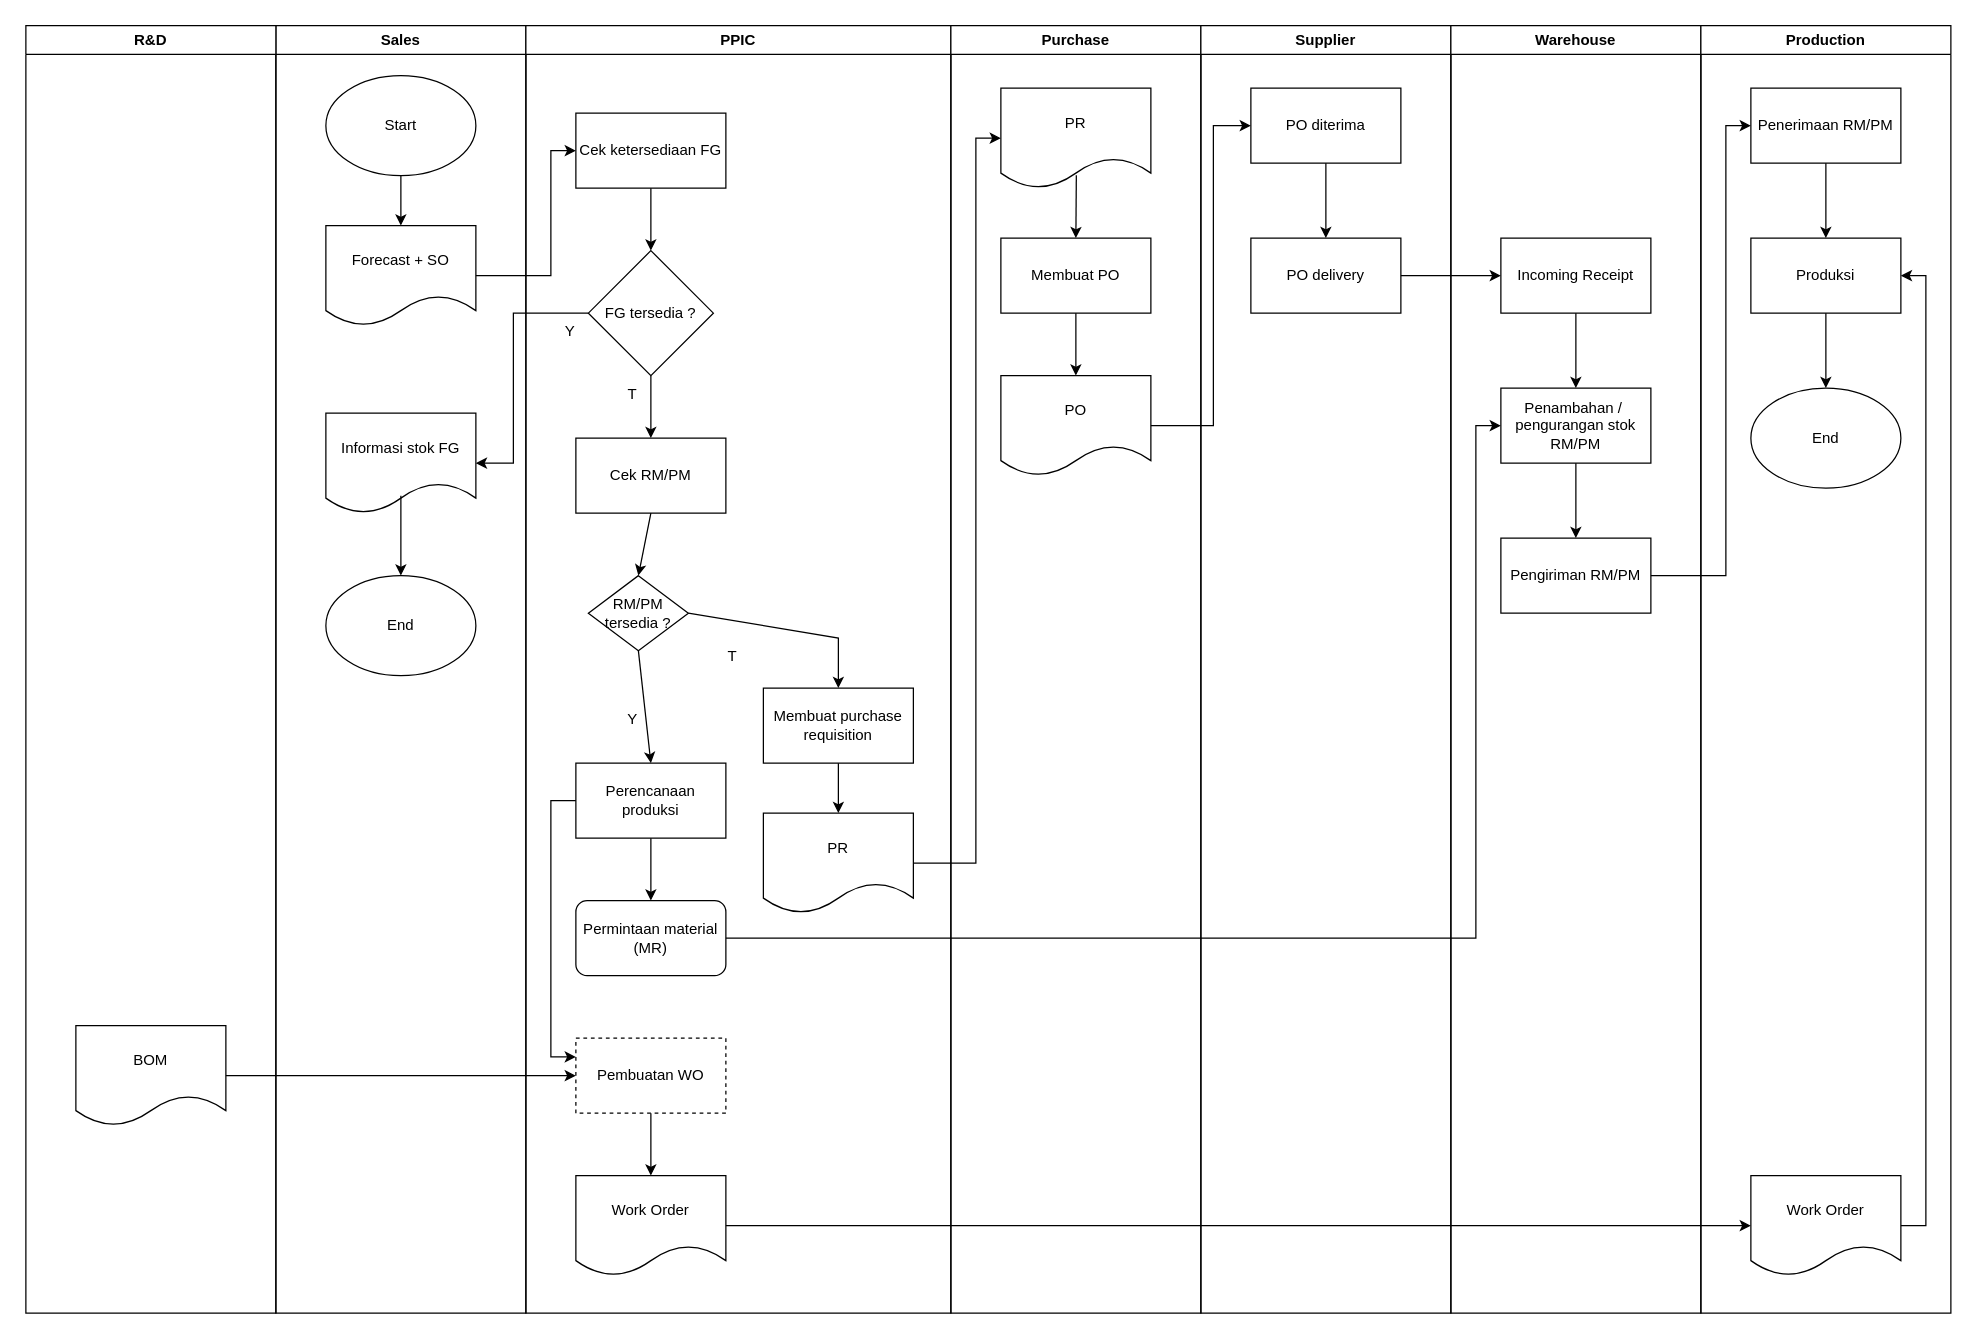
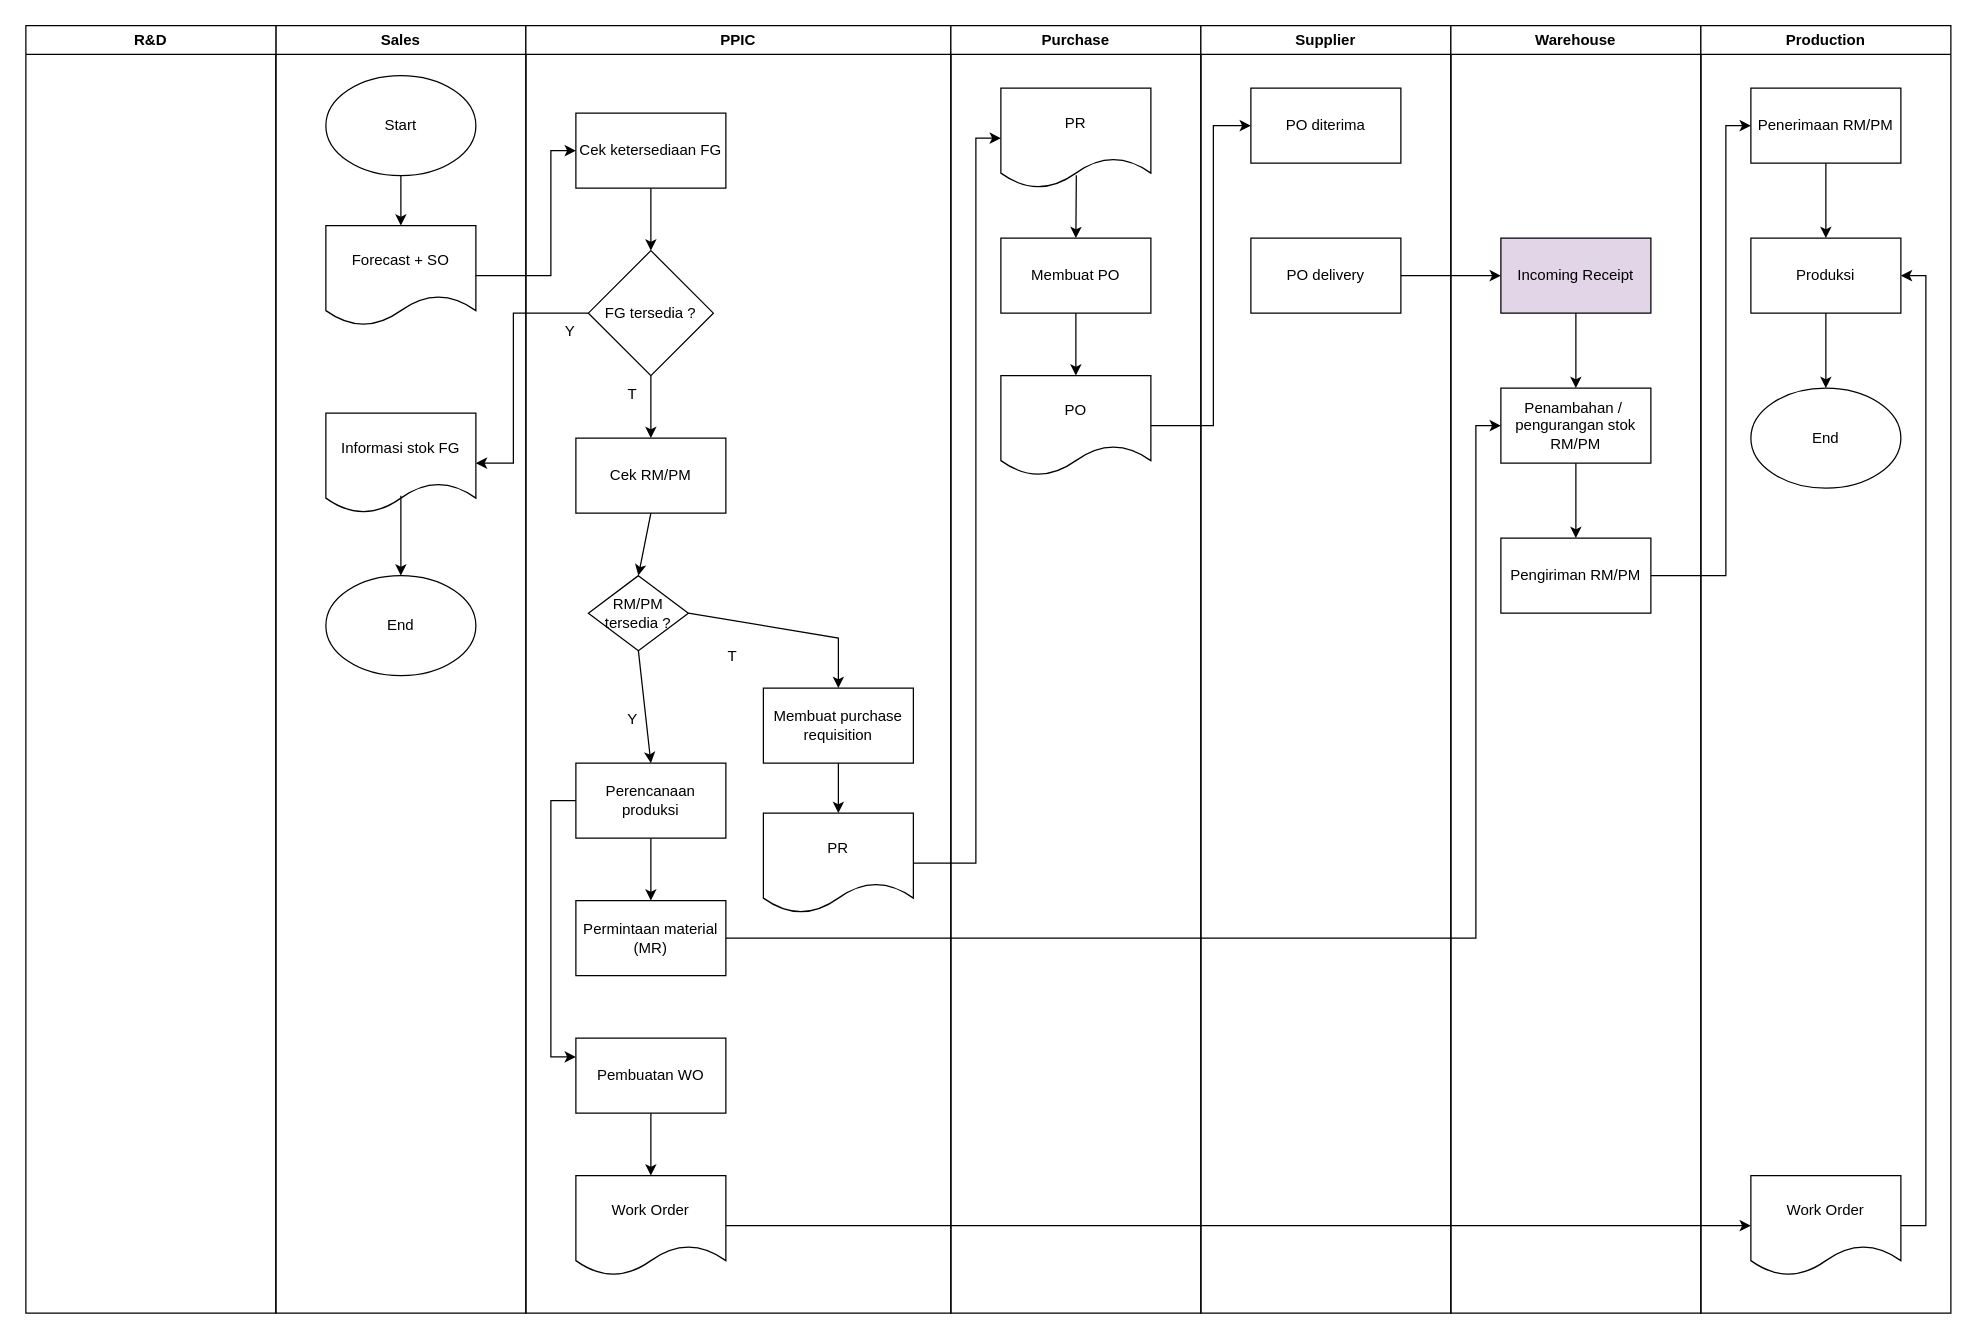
(1326, 196) -> none
(1576, 276) -> (1576, 276)
(651, 938) -> (651, 938)
(151, 1076) -> none
(397, 1076) -> none
(651, 1076) -> (651, 1076)
